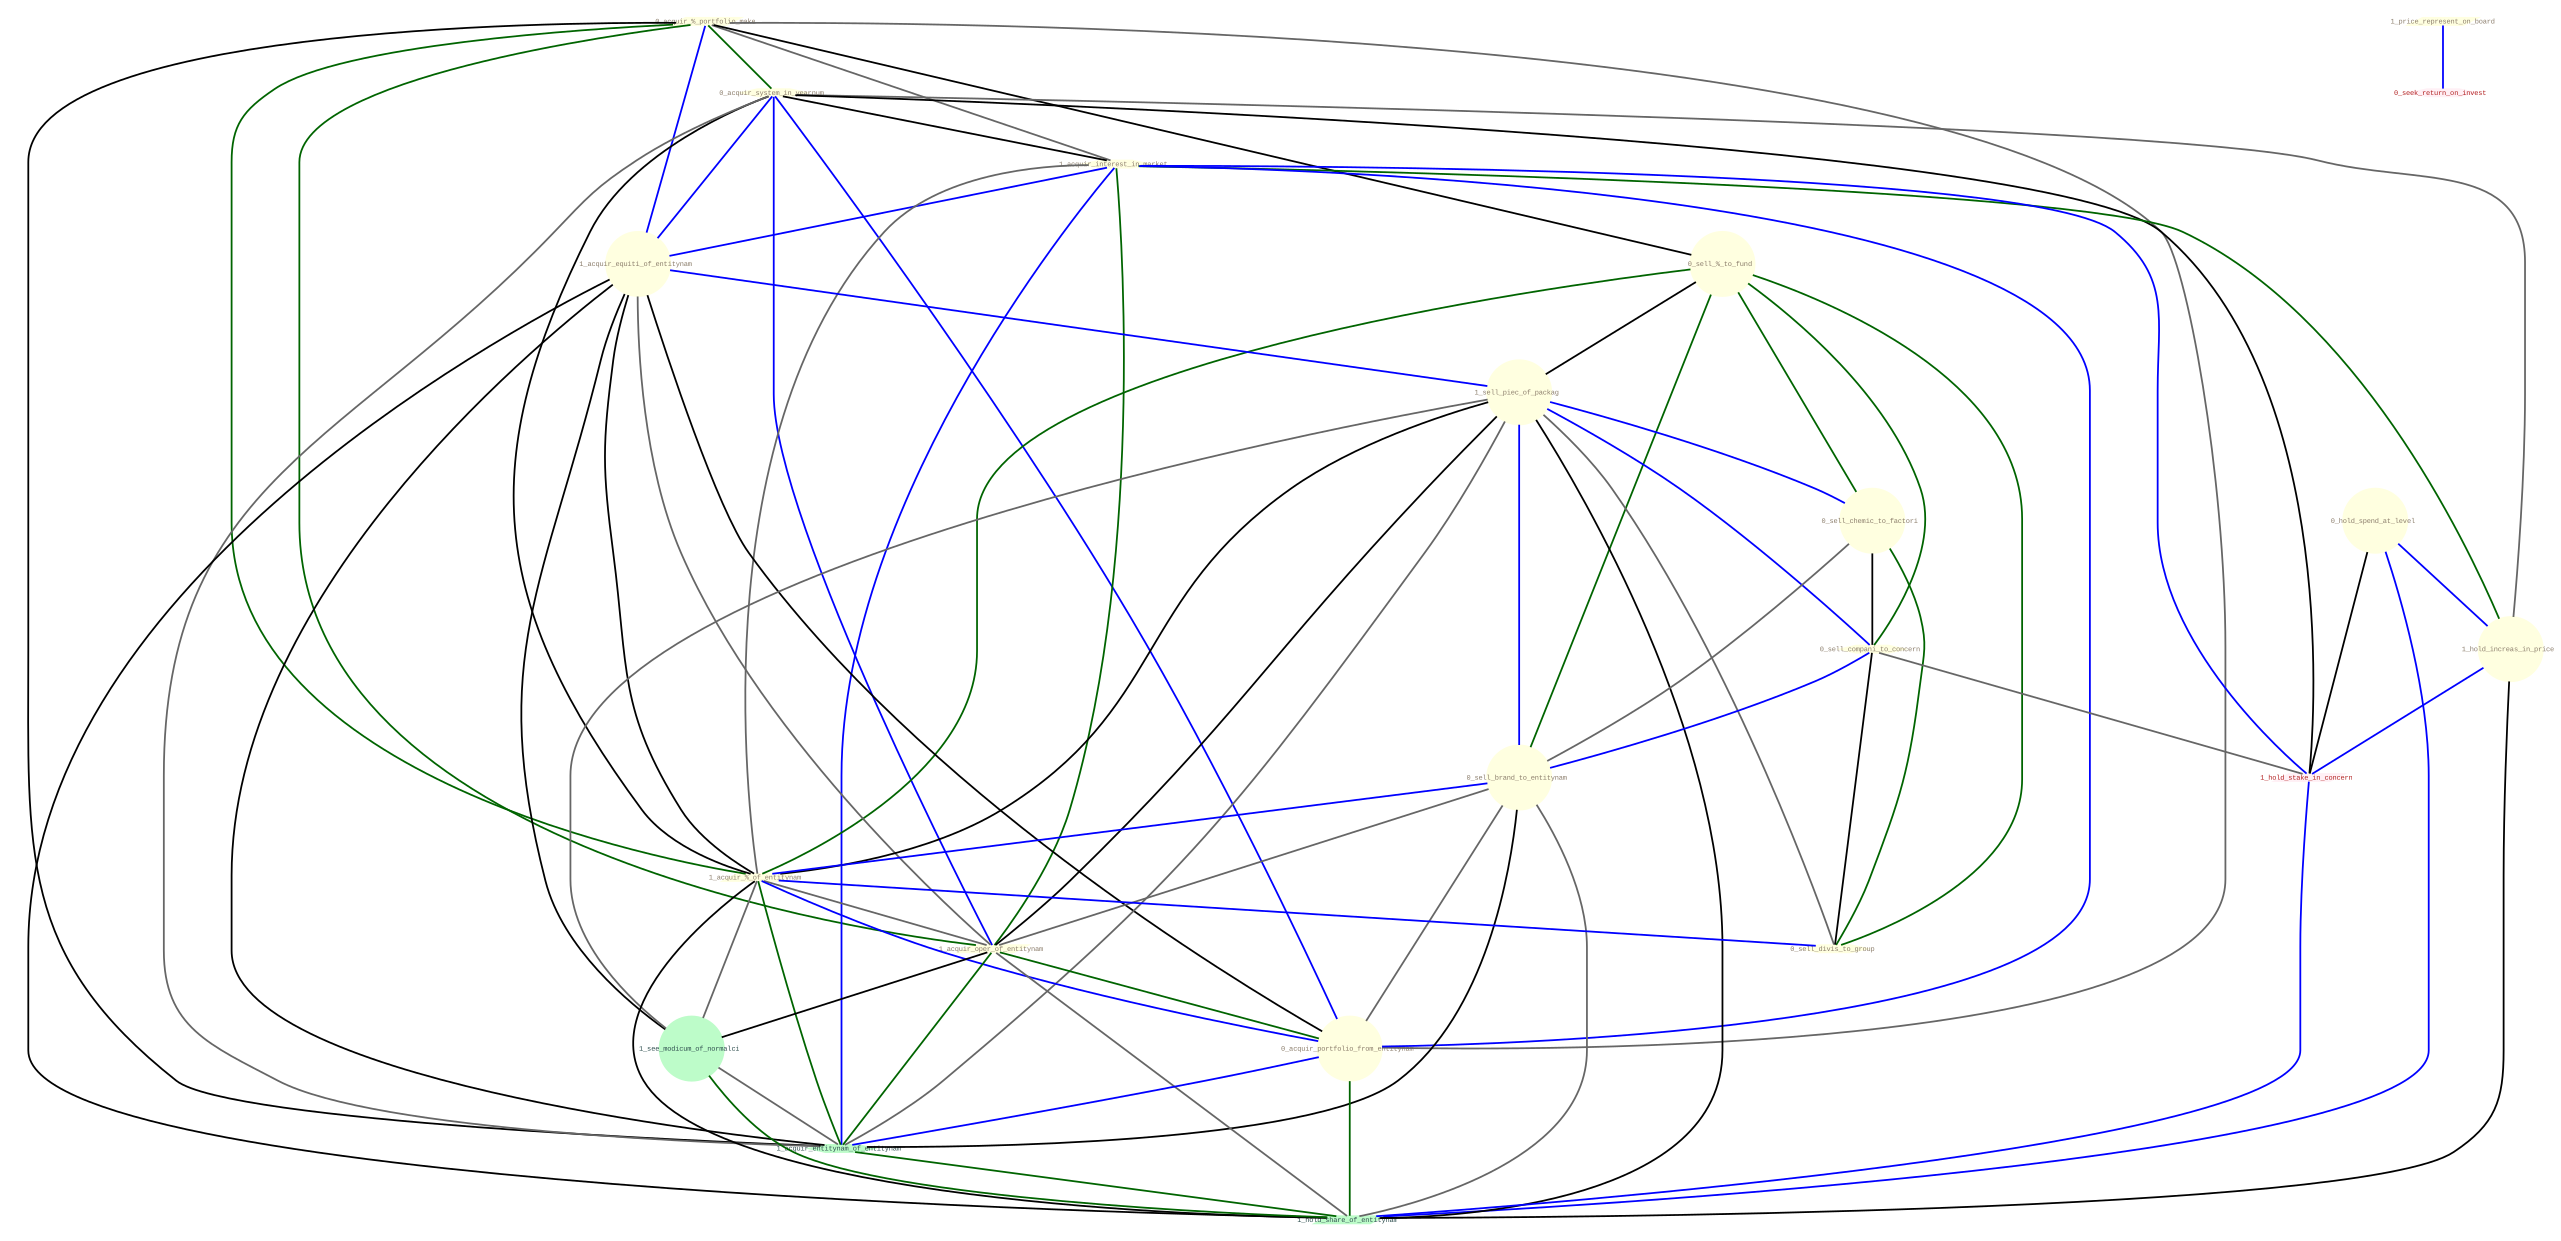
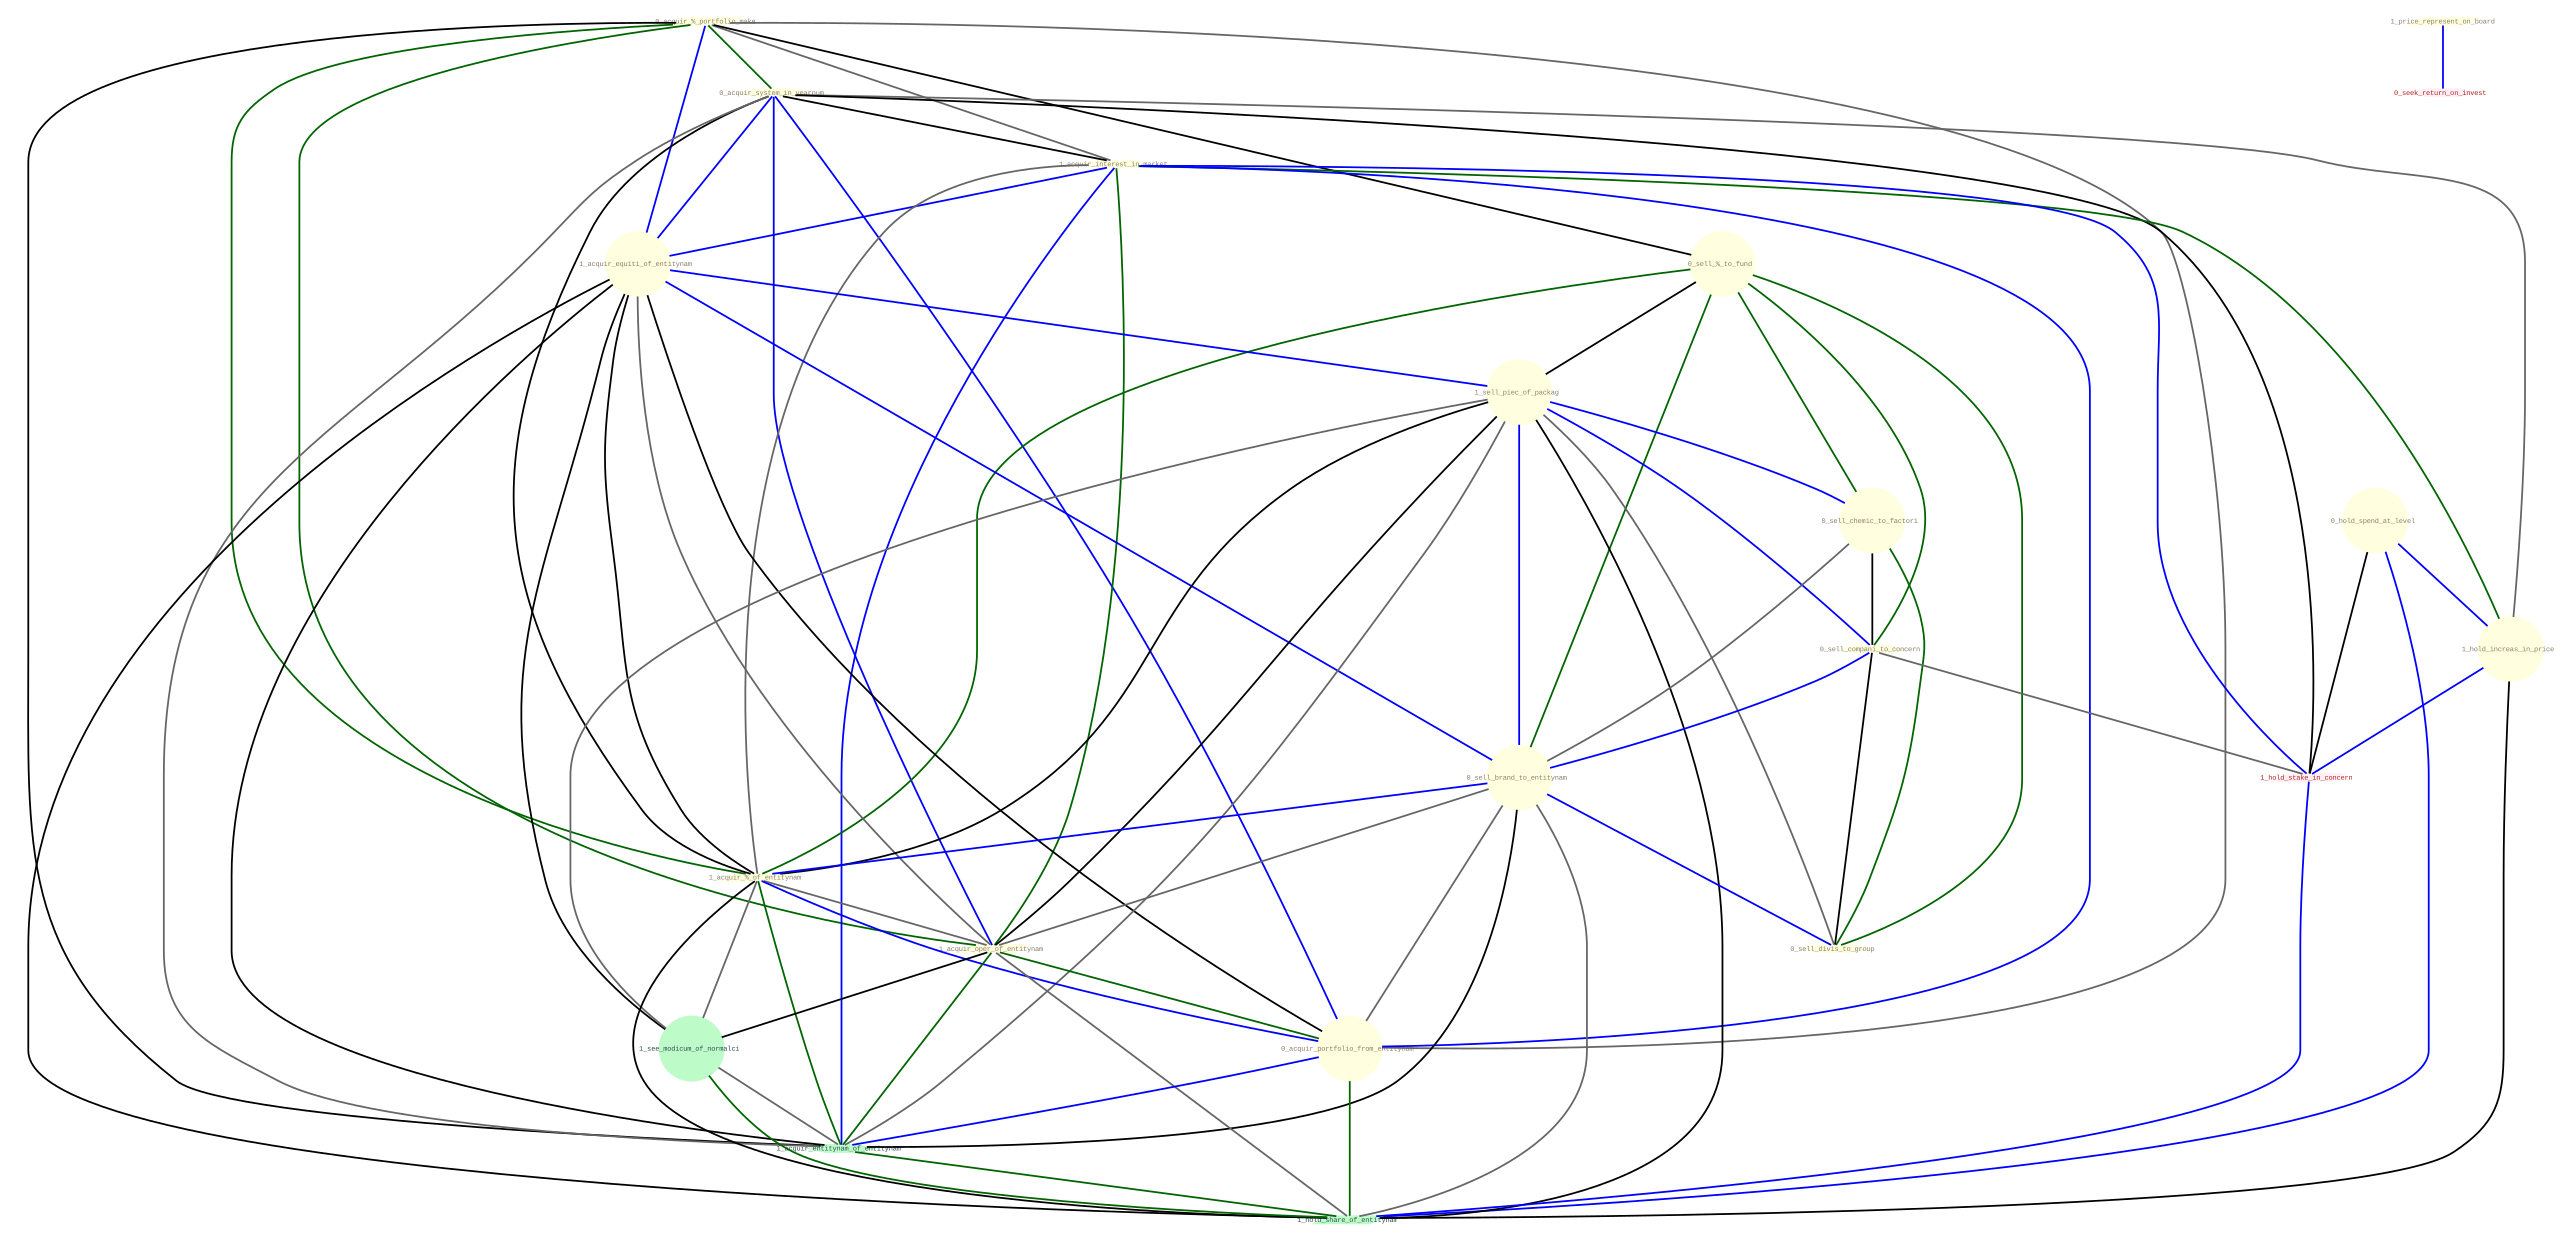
none -> (1100, 533)
(1271, 911) -> (1689, 870)
